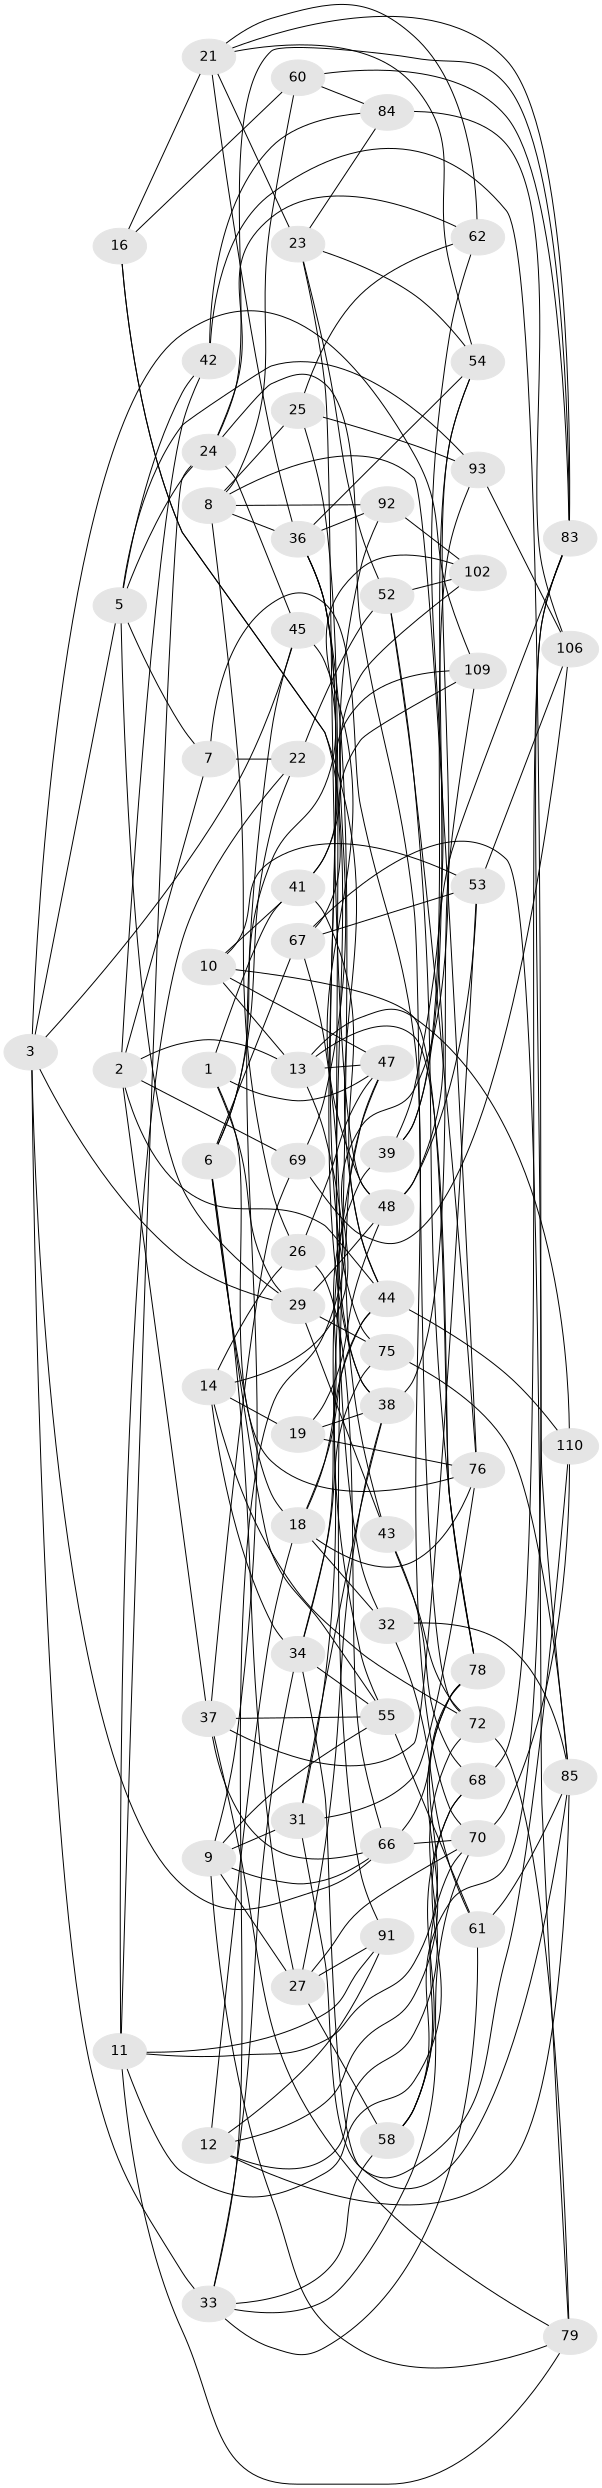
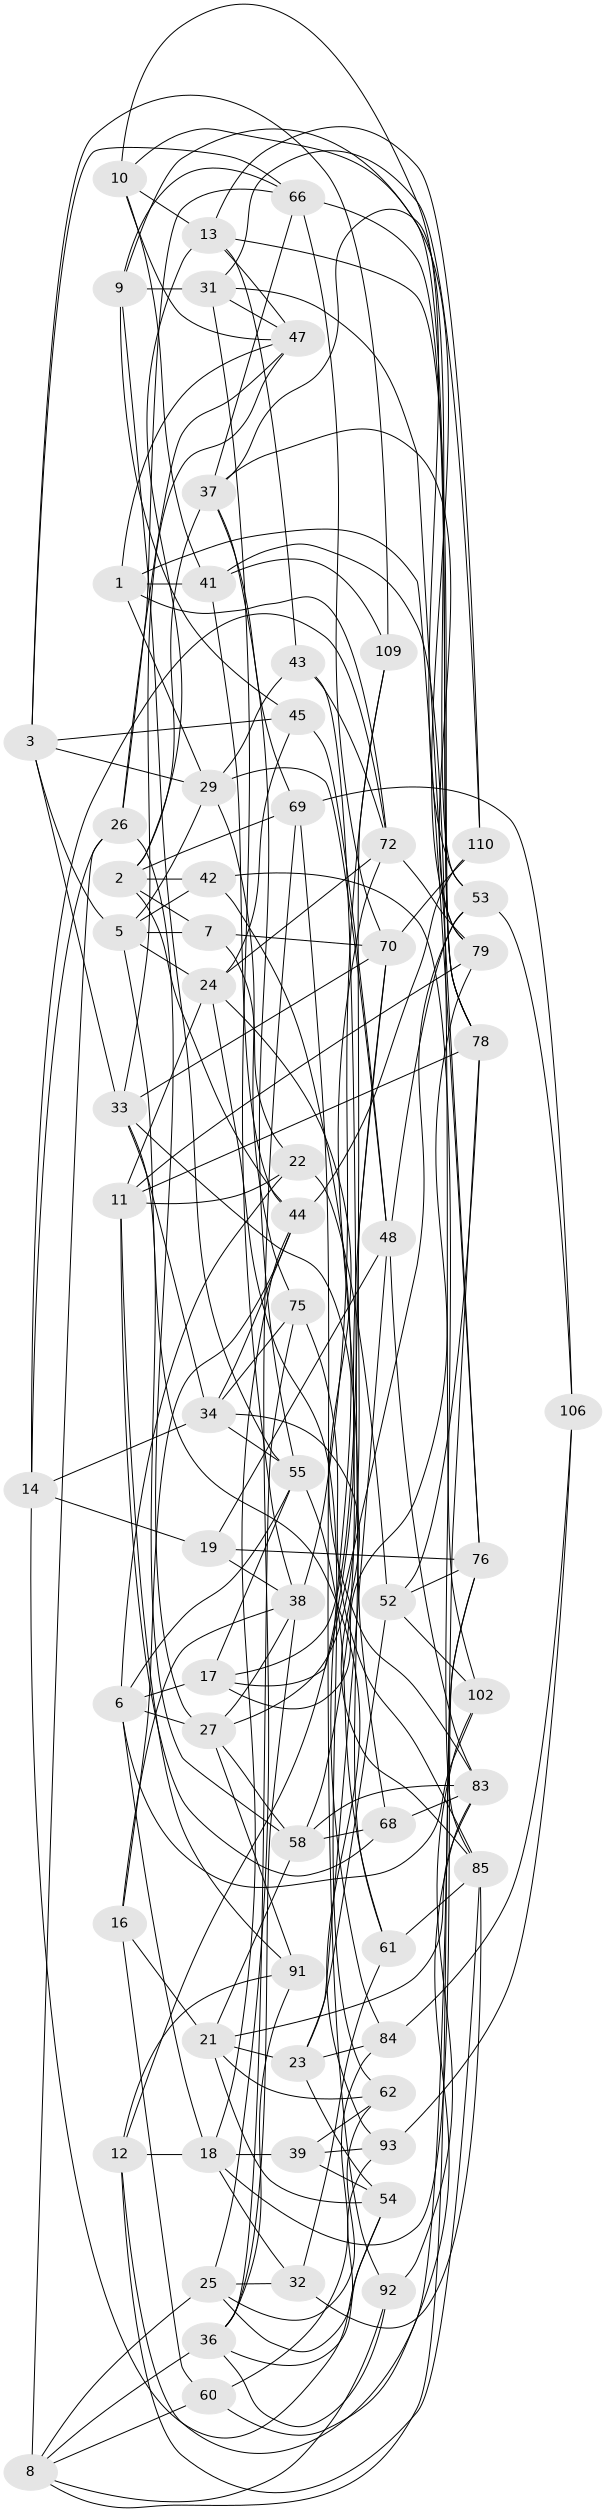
(250, 322) -> (241, 1971)
none -> (343, 631)
(298, 941) -> (209, 1677)
none -> (264, 1367)
(263, 1937) -> (164, 1278)
